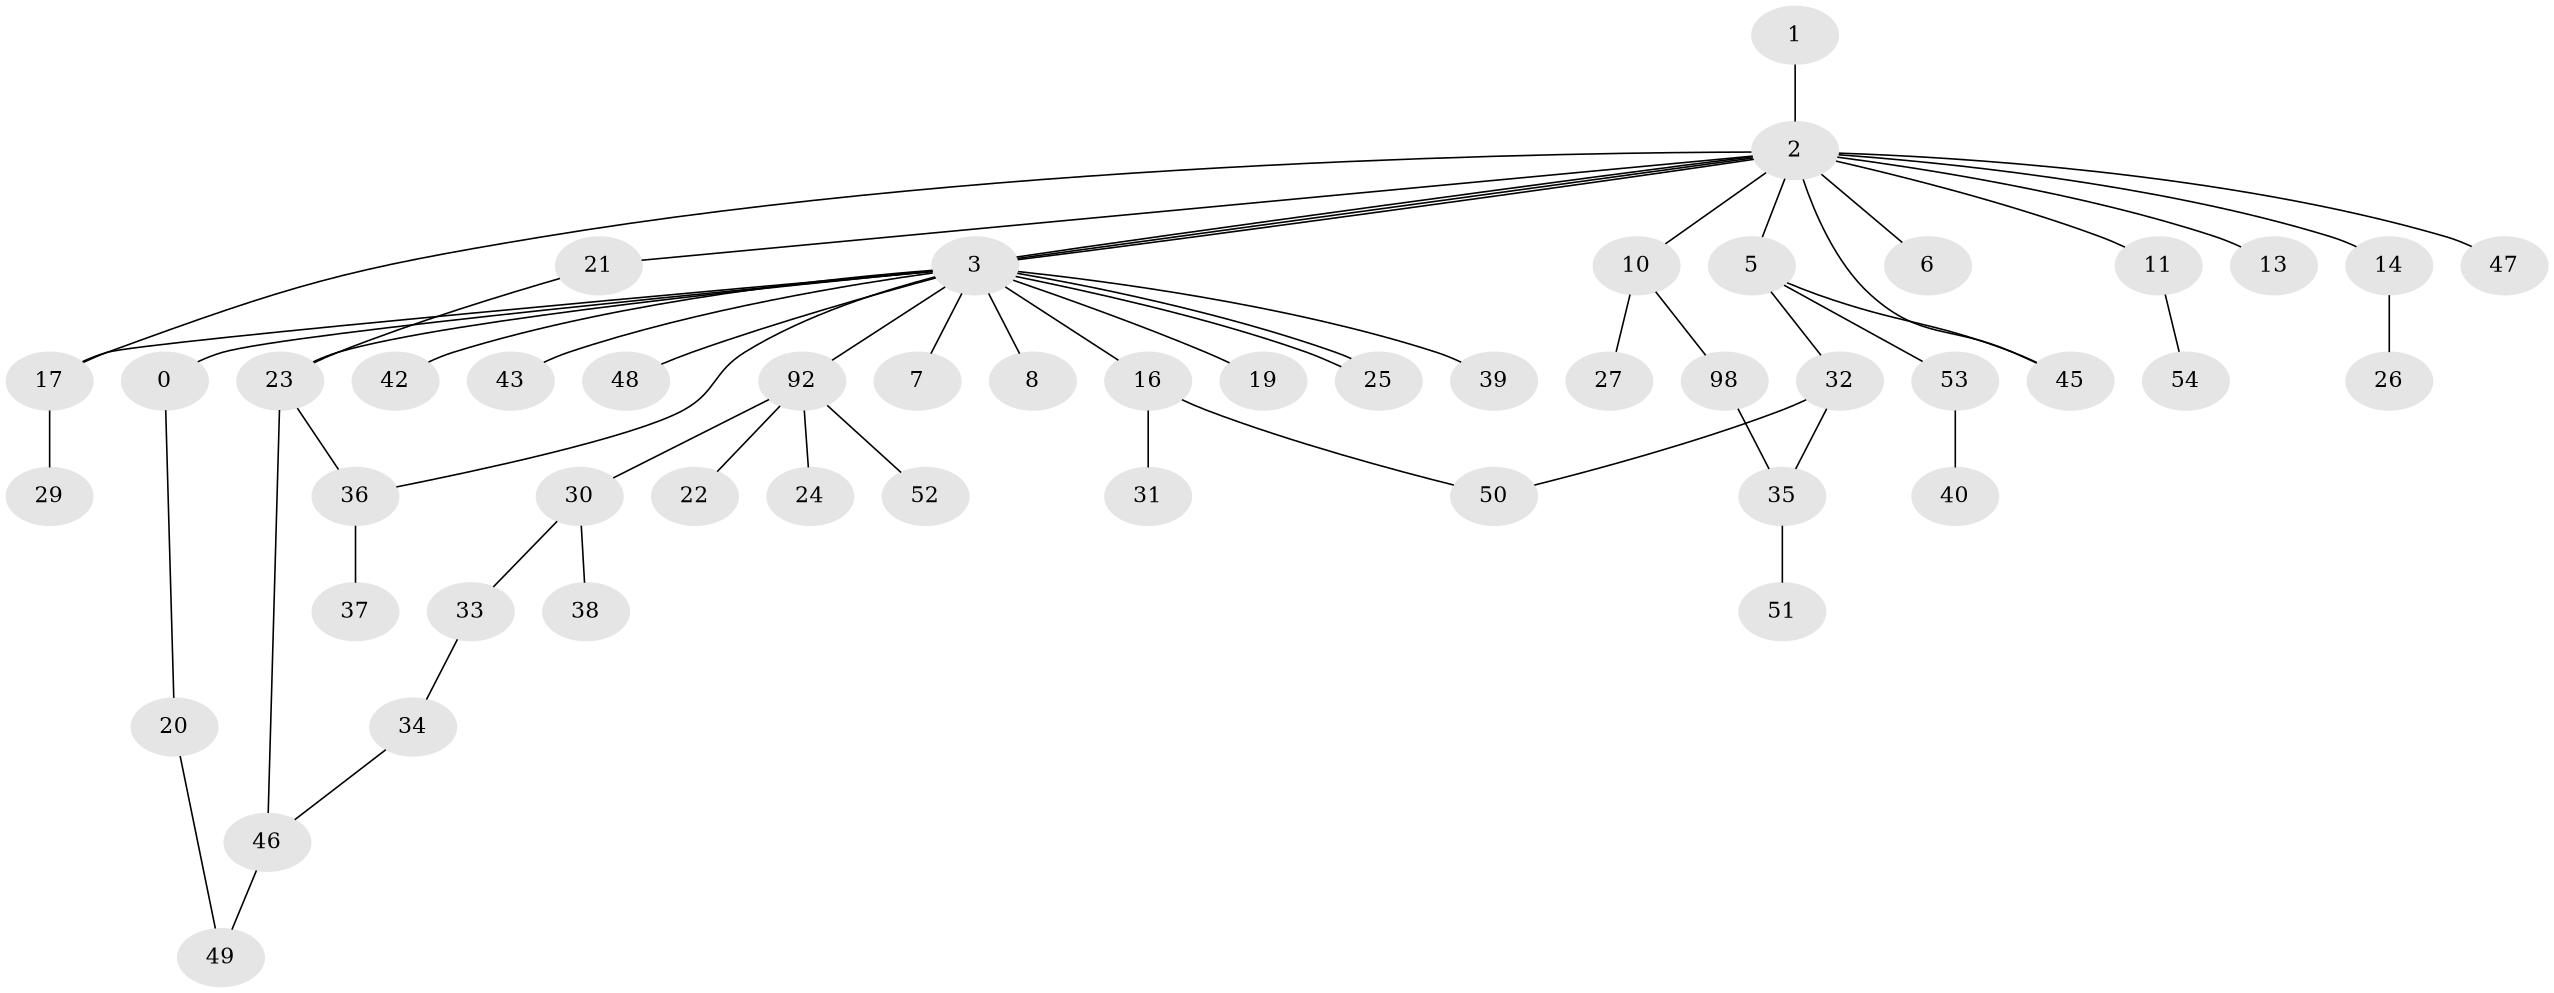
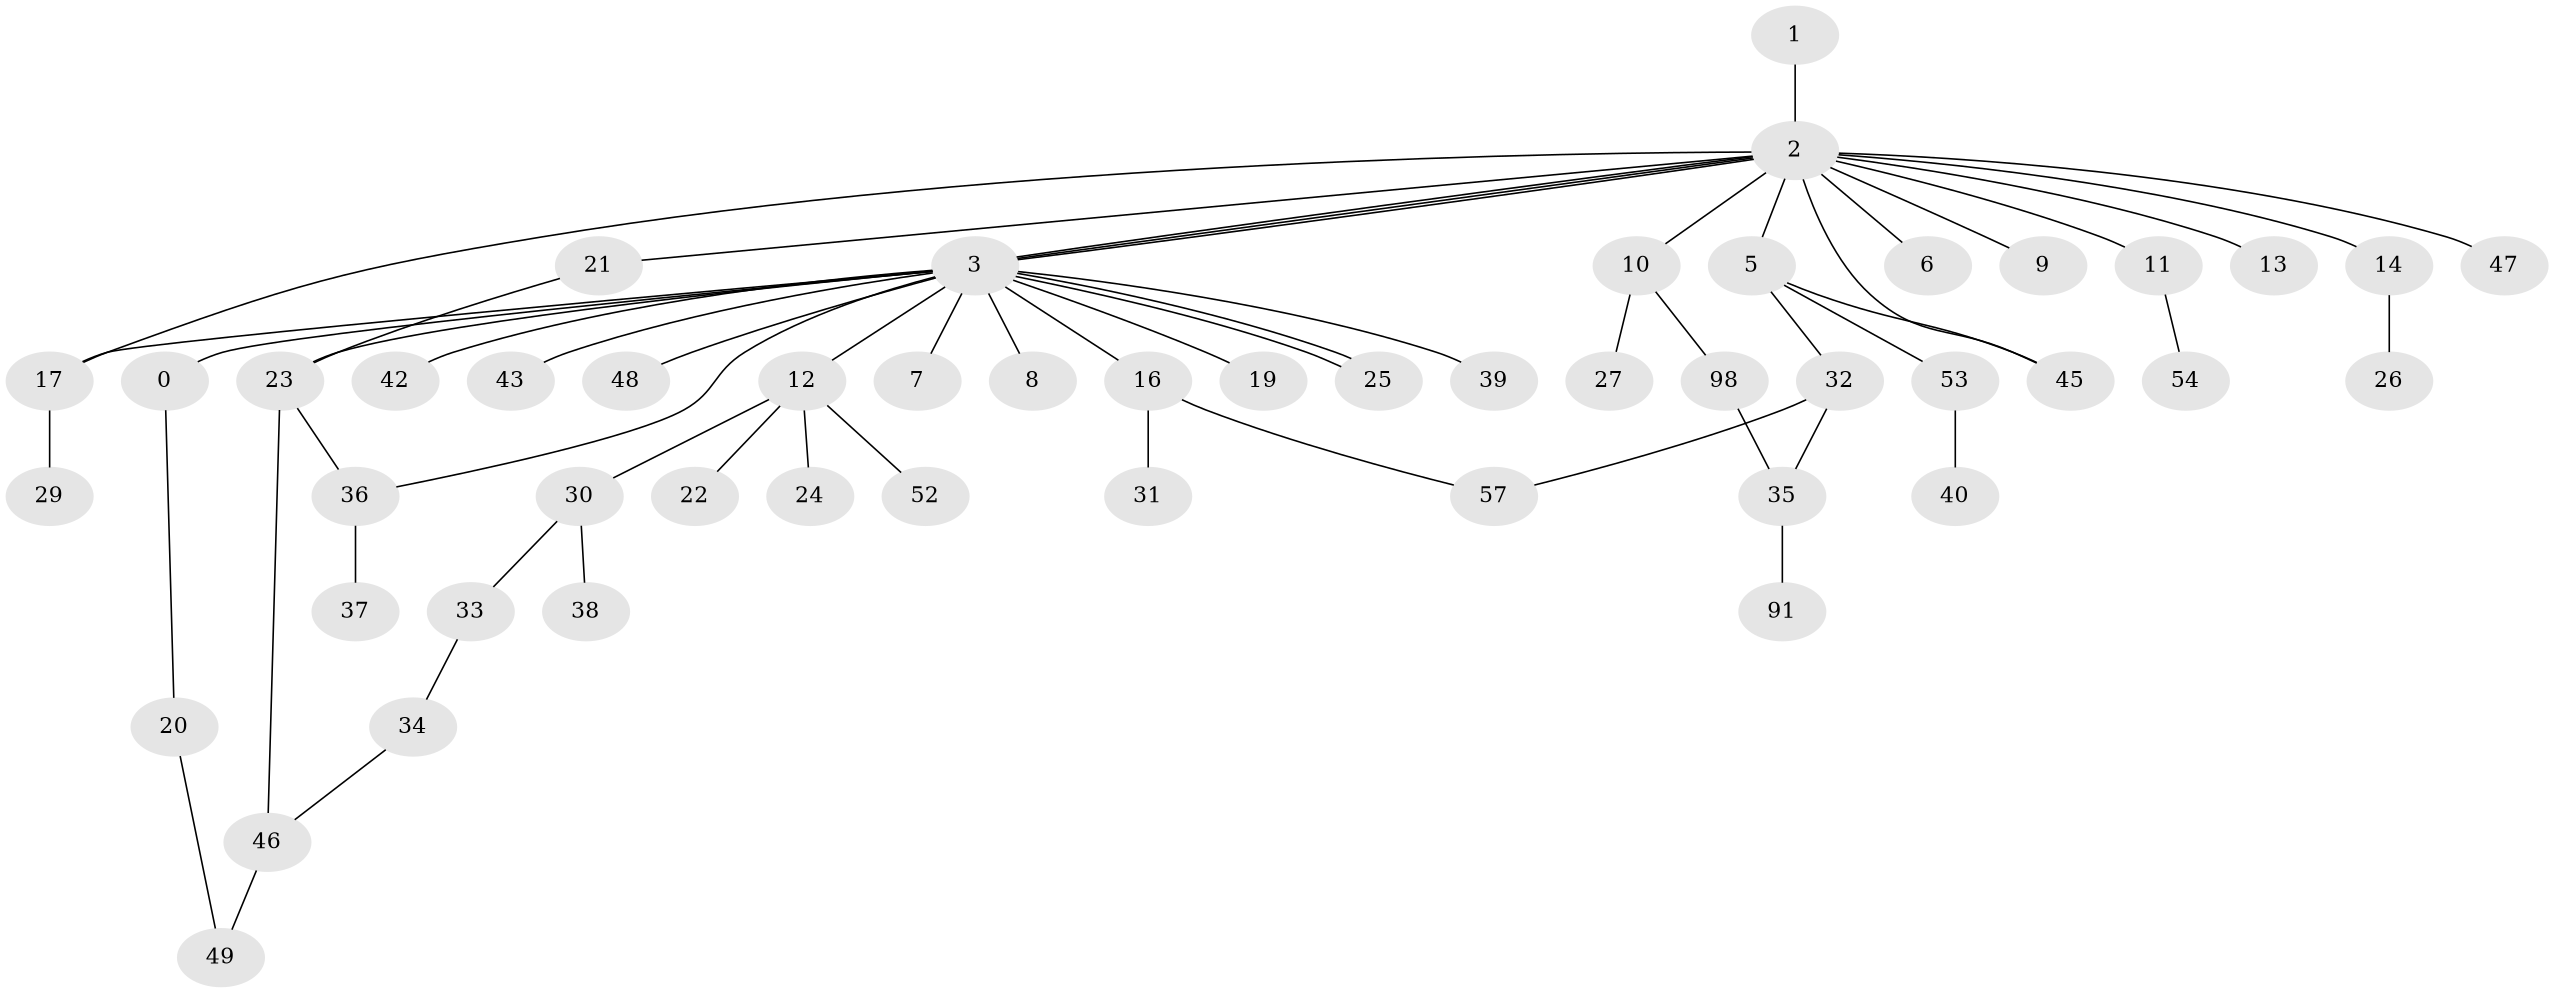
none -> (2043, 266)
(802, 381) -> (802, 381)
(1494, 496) -> (1494, 496)
(1782, 612) -> (1782, 612)
